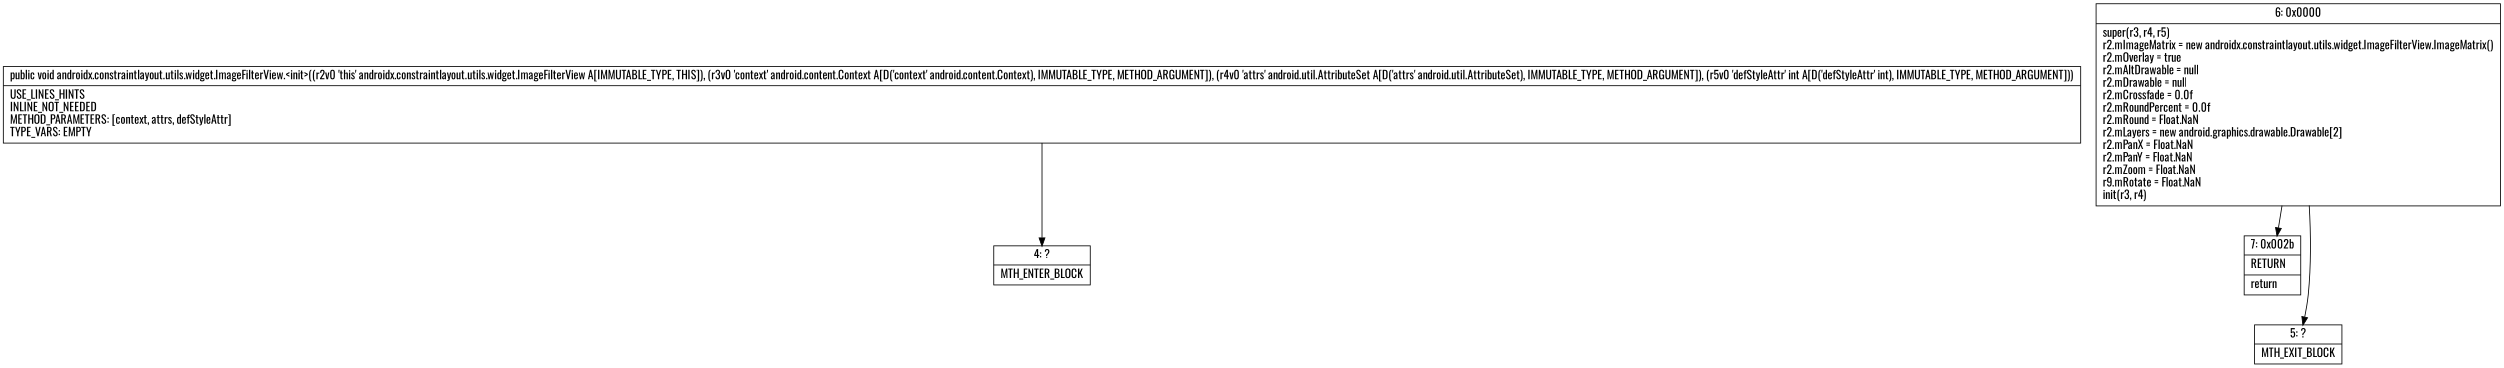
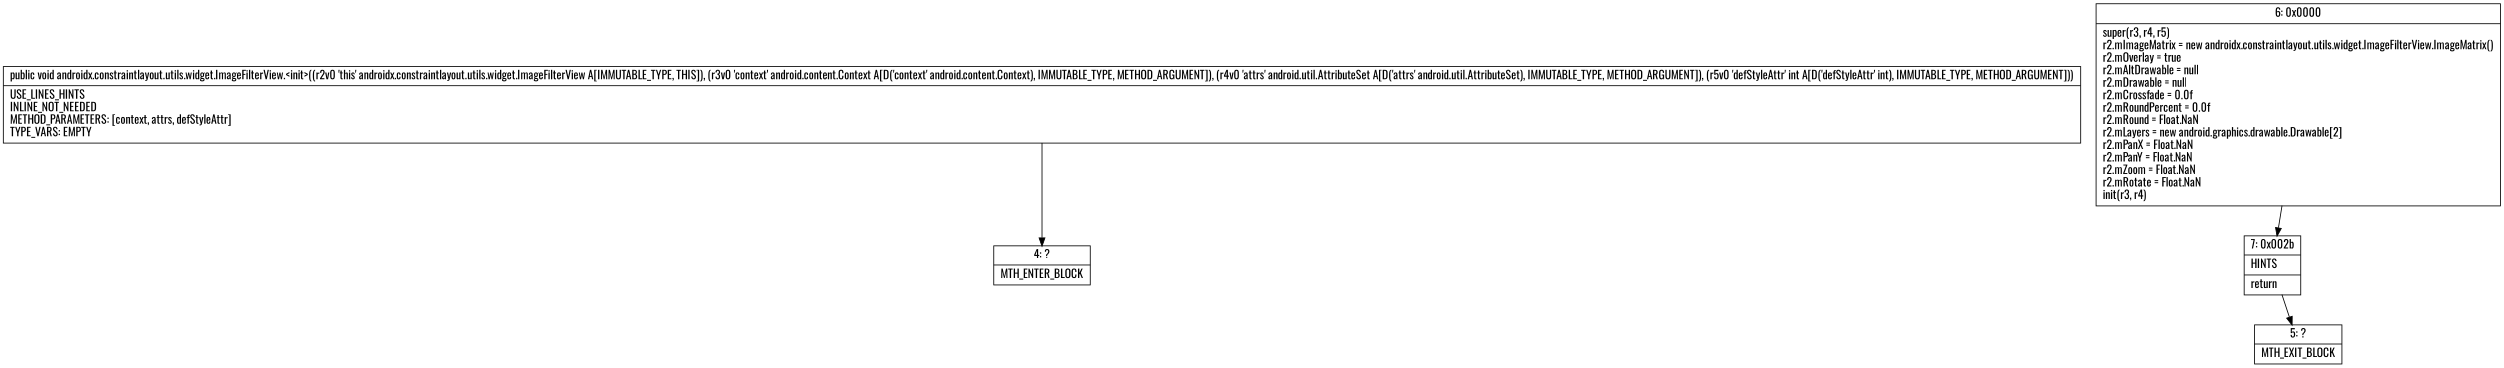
(2152, 183) -> (2152, 183)
(2310, 261) -> (2286, 306)
(2269, 265) -> (2264, 265)
